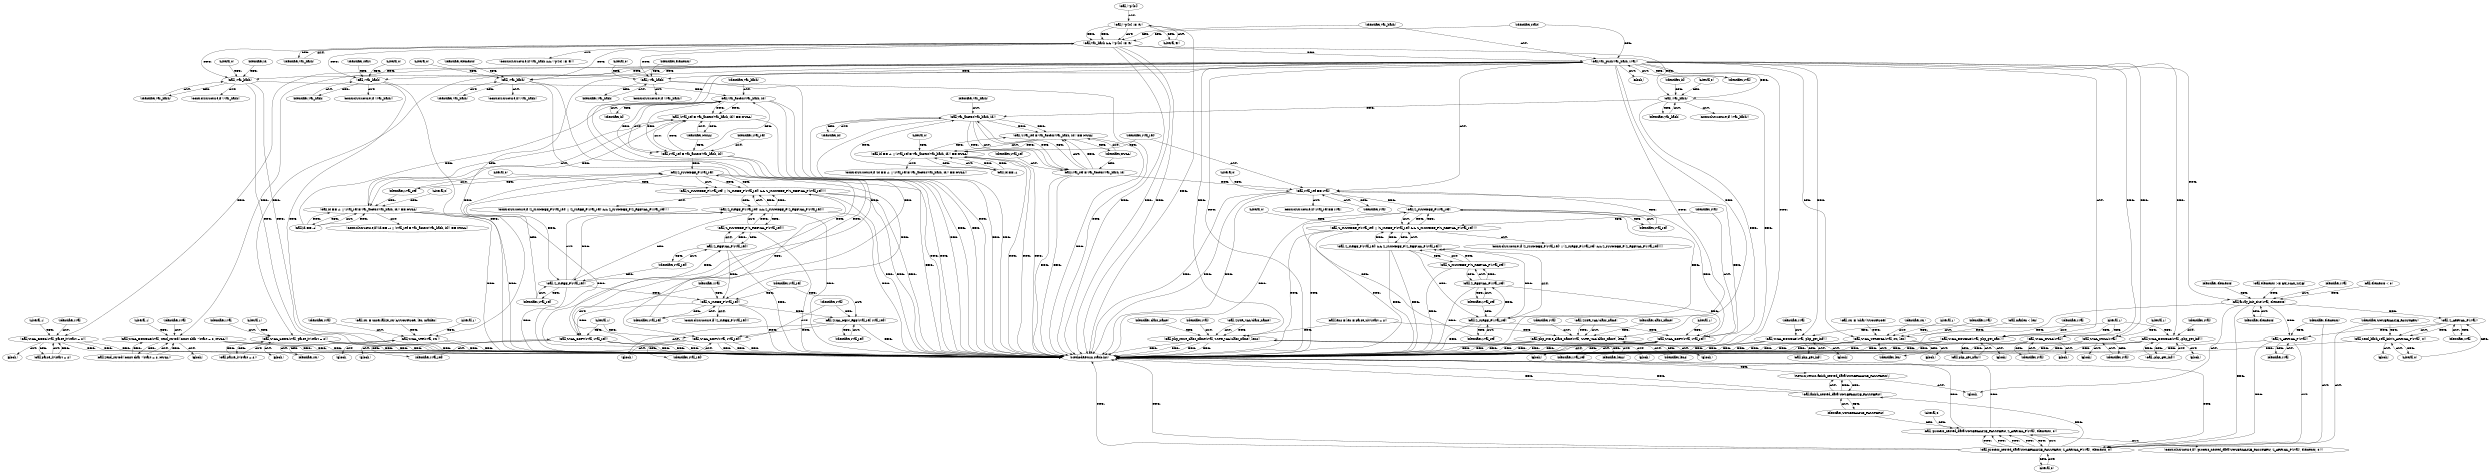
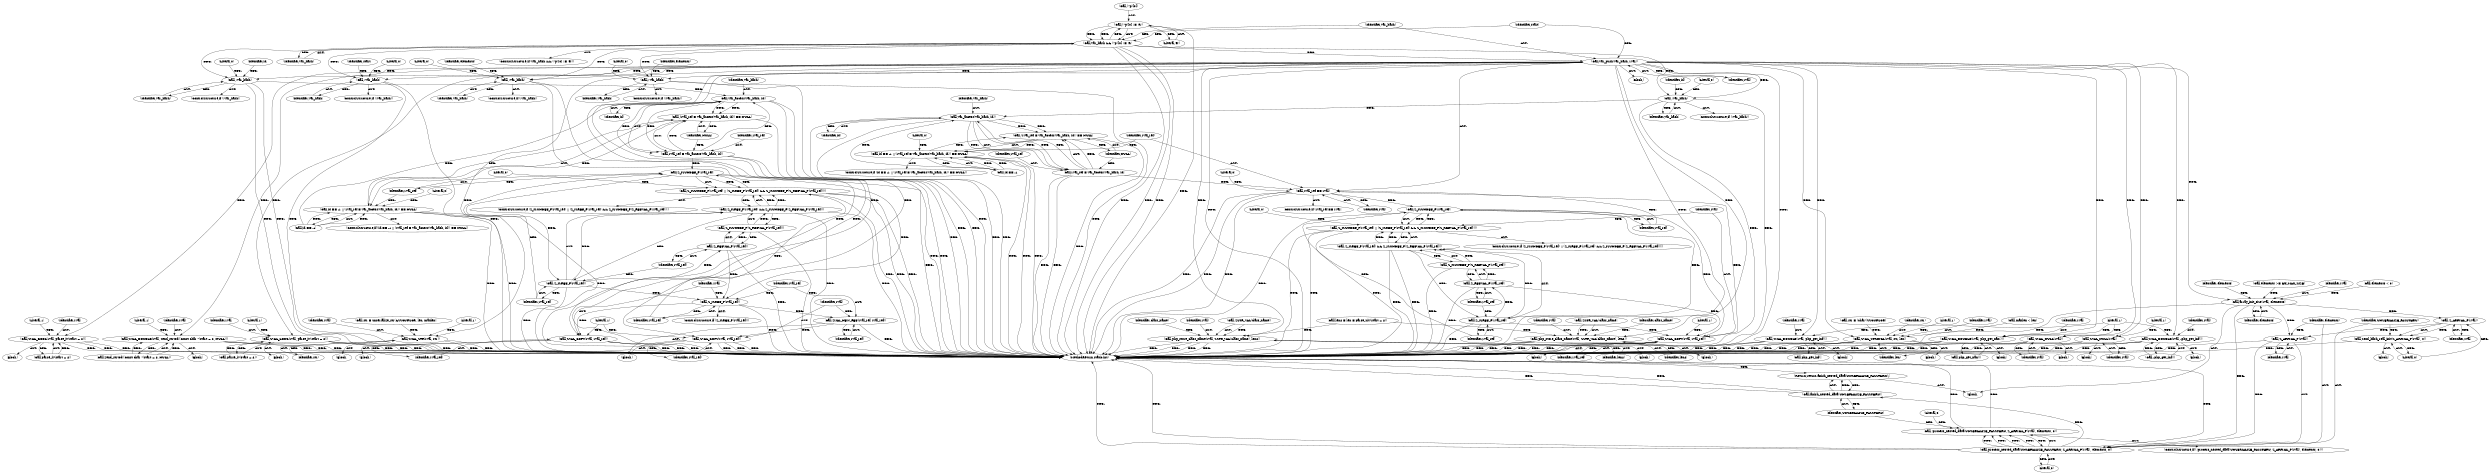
none -> (1113, 34)
(1808, 200) -> (1808, 200)
(2101, 200) -> (2101, 200)
